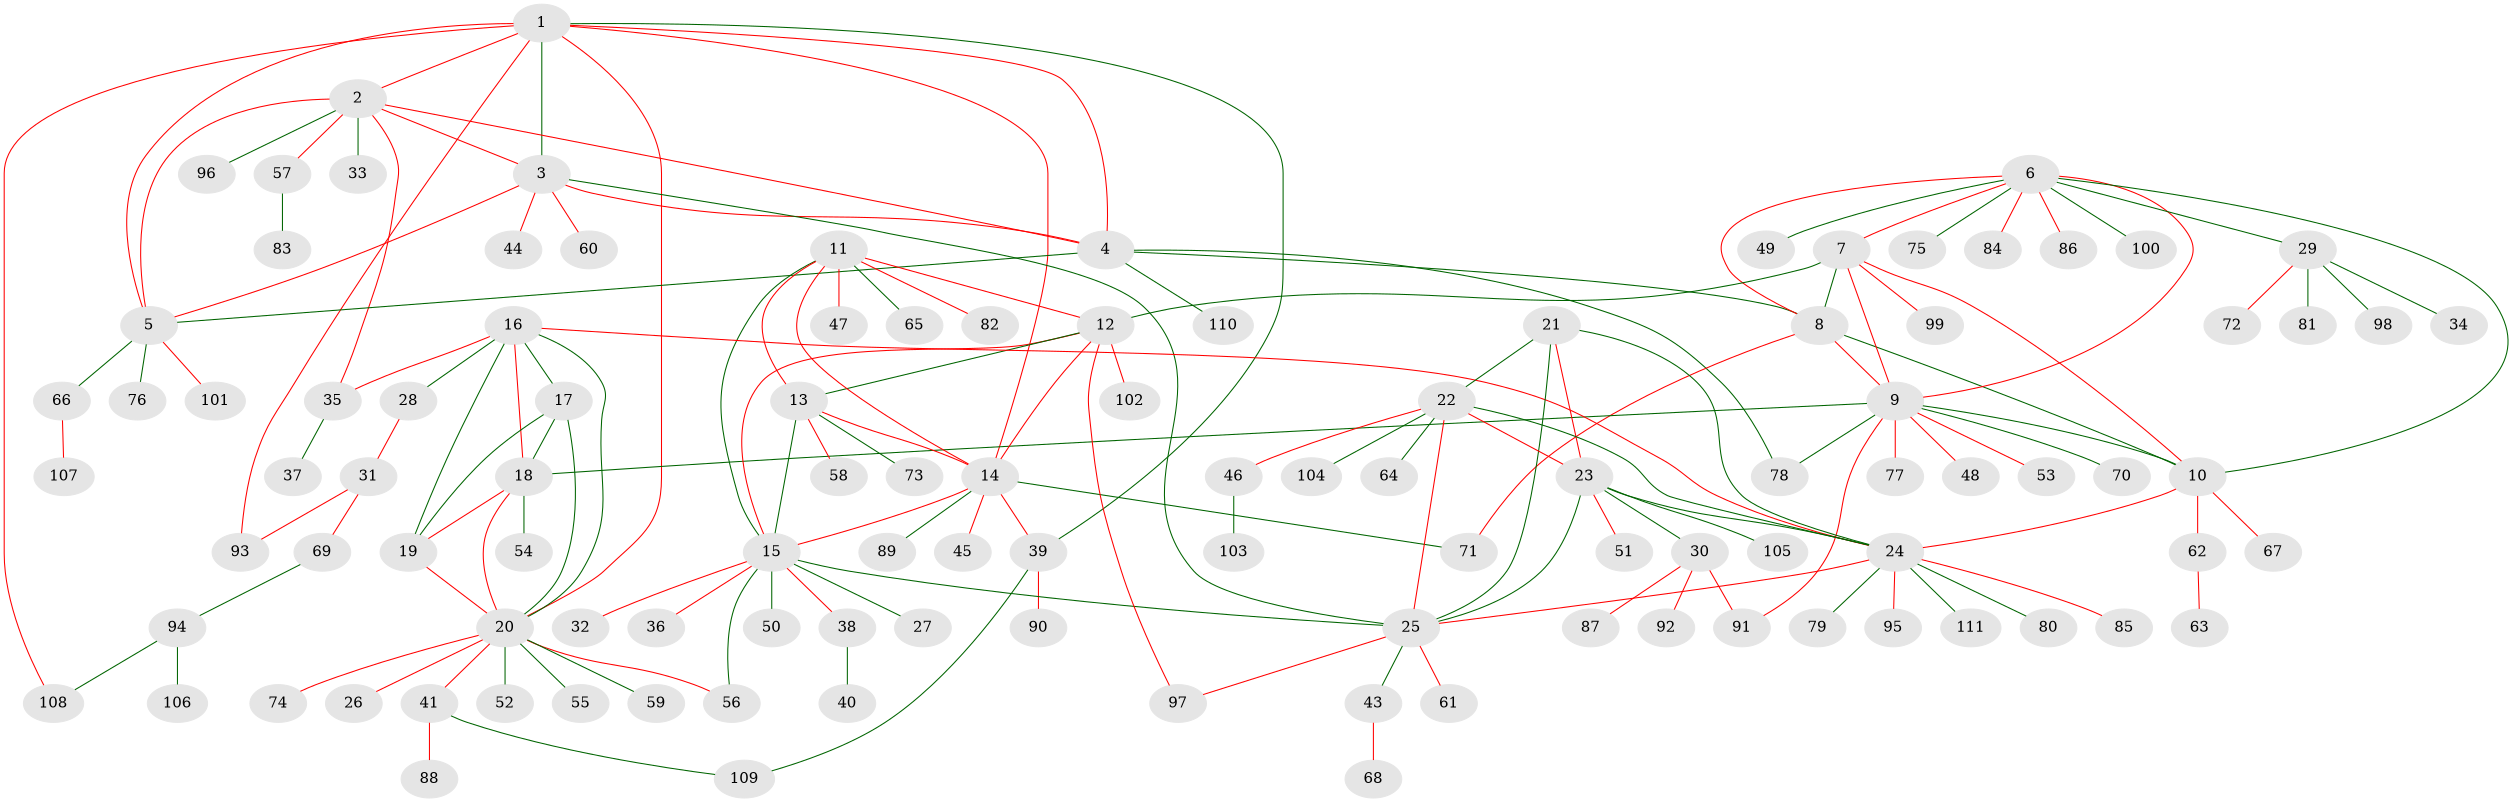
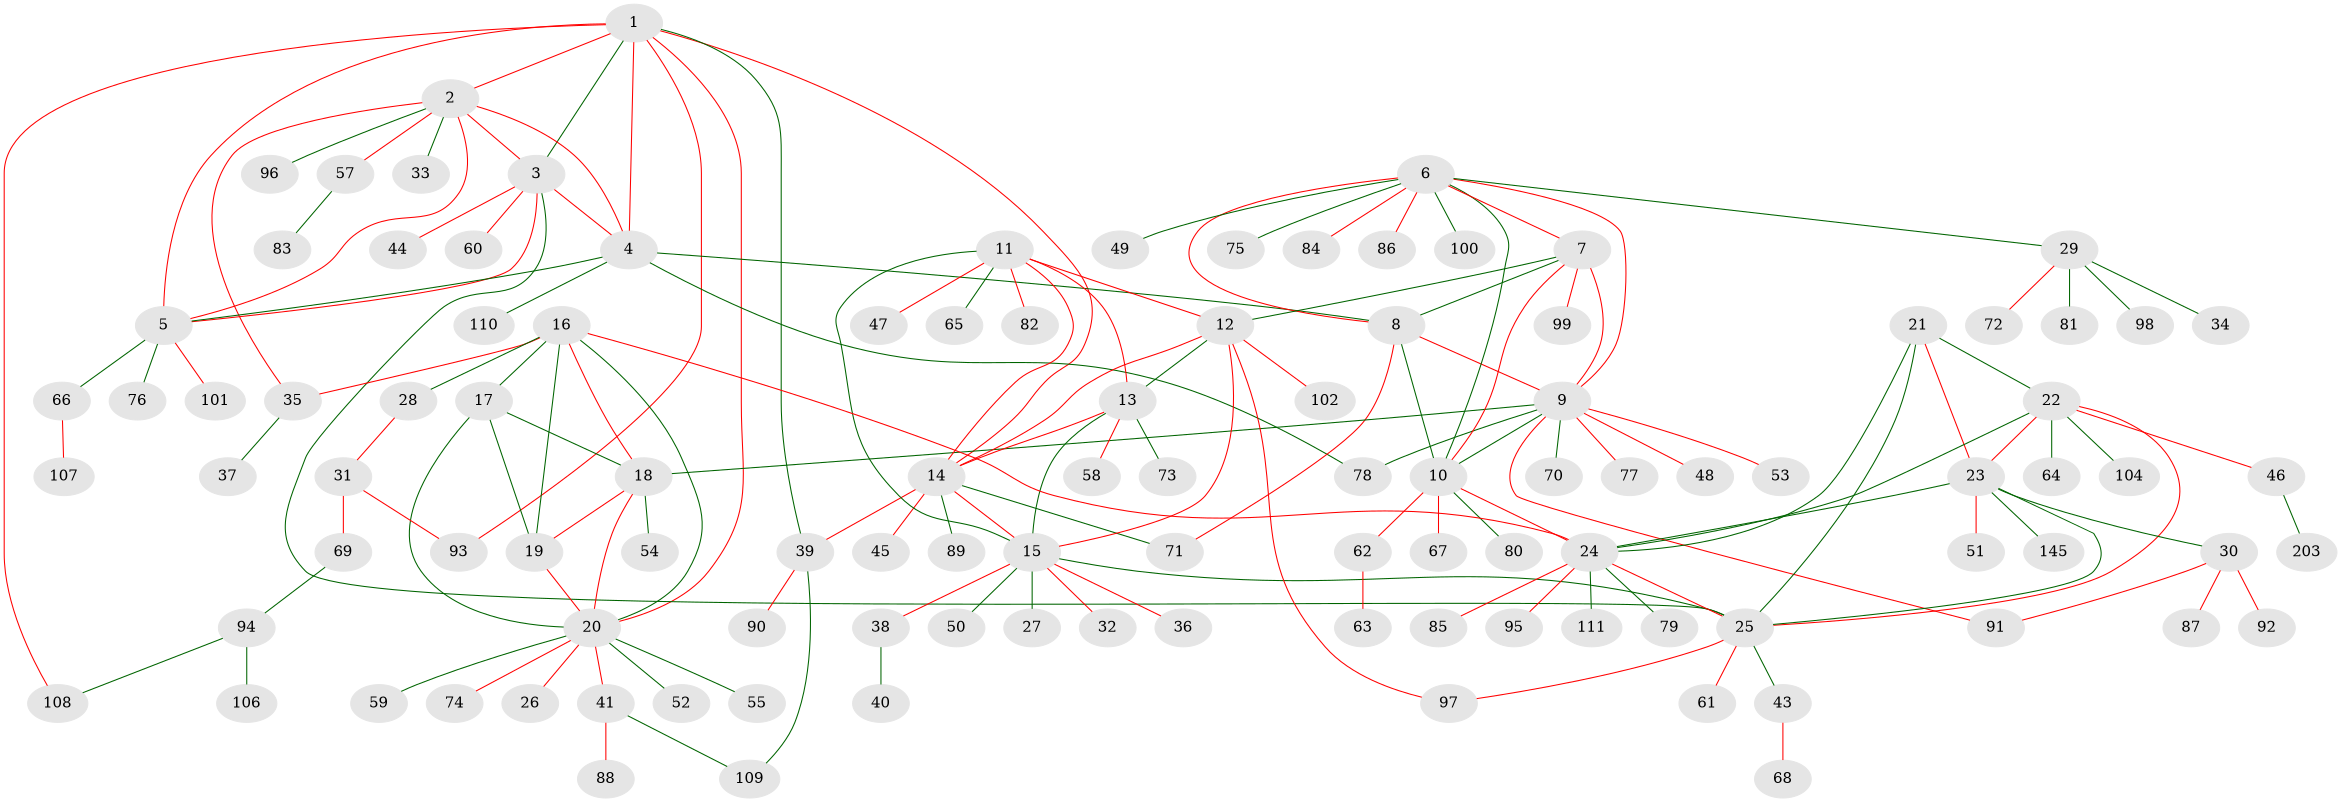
(1234, 552) -> (2307, 552)
(1778, 552) -> (2054, 552)
(1972, 590) -> (1472, 510)
(732, 703) -> none
